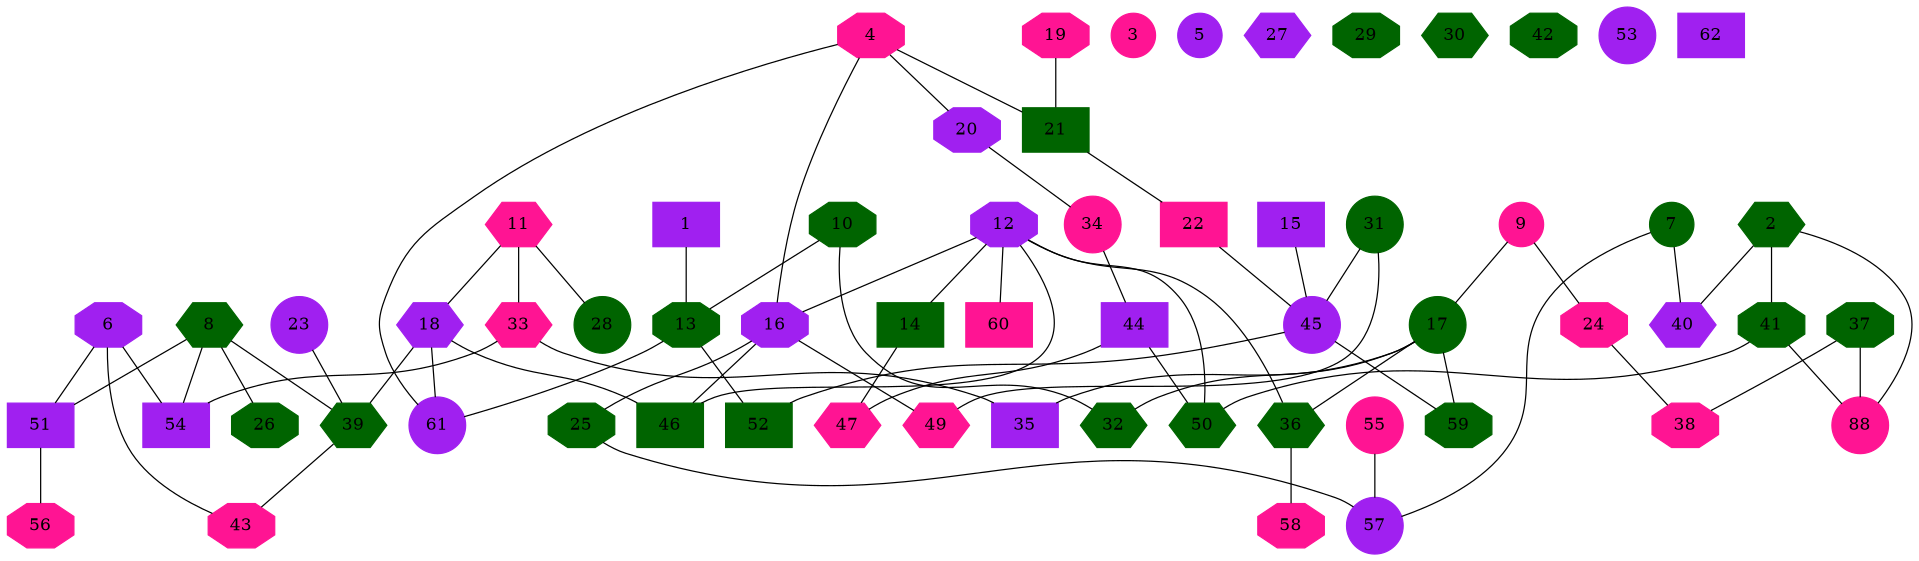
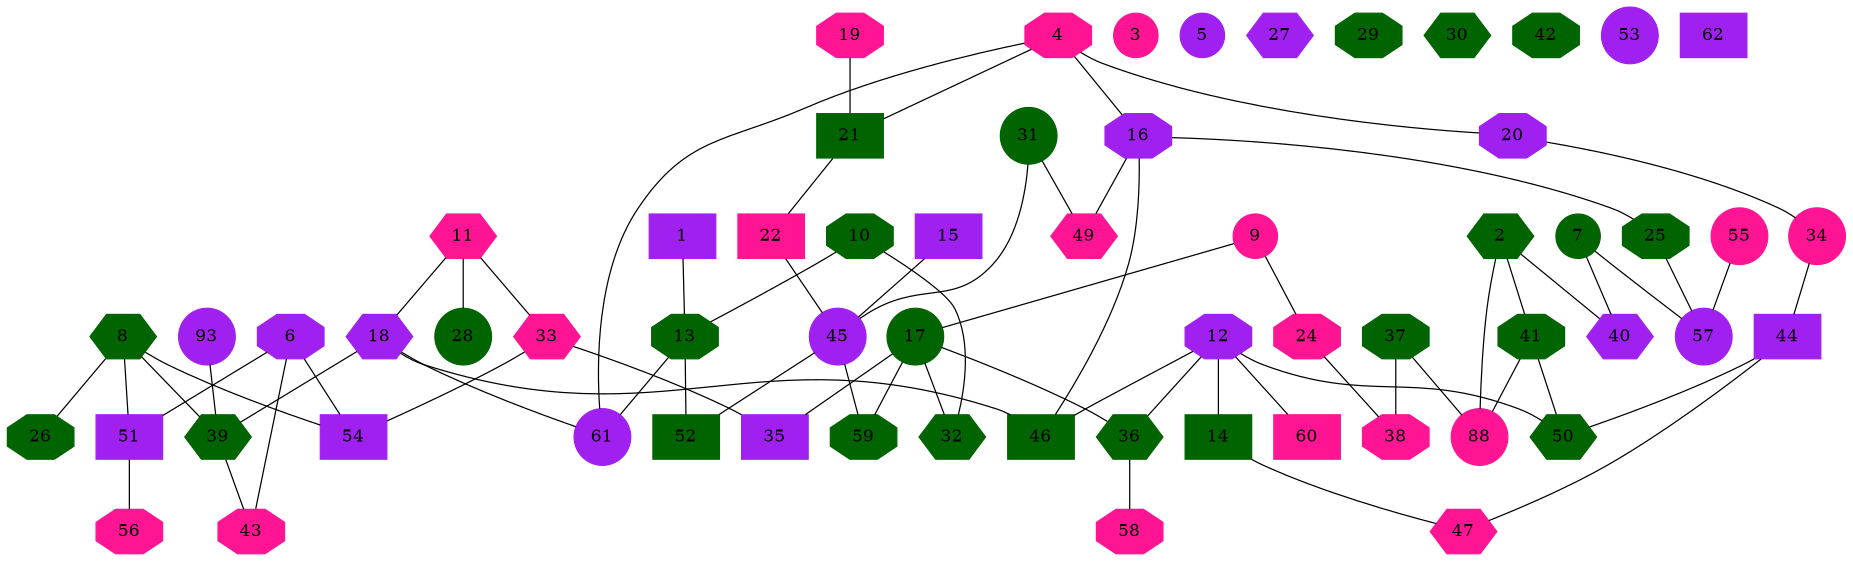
(890, 275) -> none
(299, 325) -> (207, 337)
